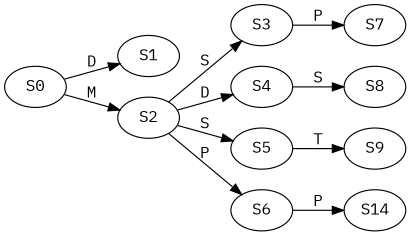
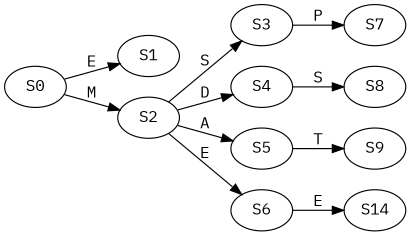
(92, 62) -> (92, 62)
(205, 124) -> (205, 124)
(205, 154) -> (205, 154)
(318, 202) -> (318, 202)
